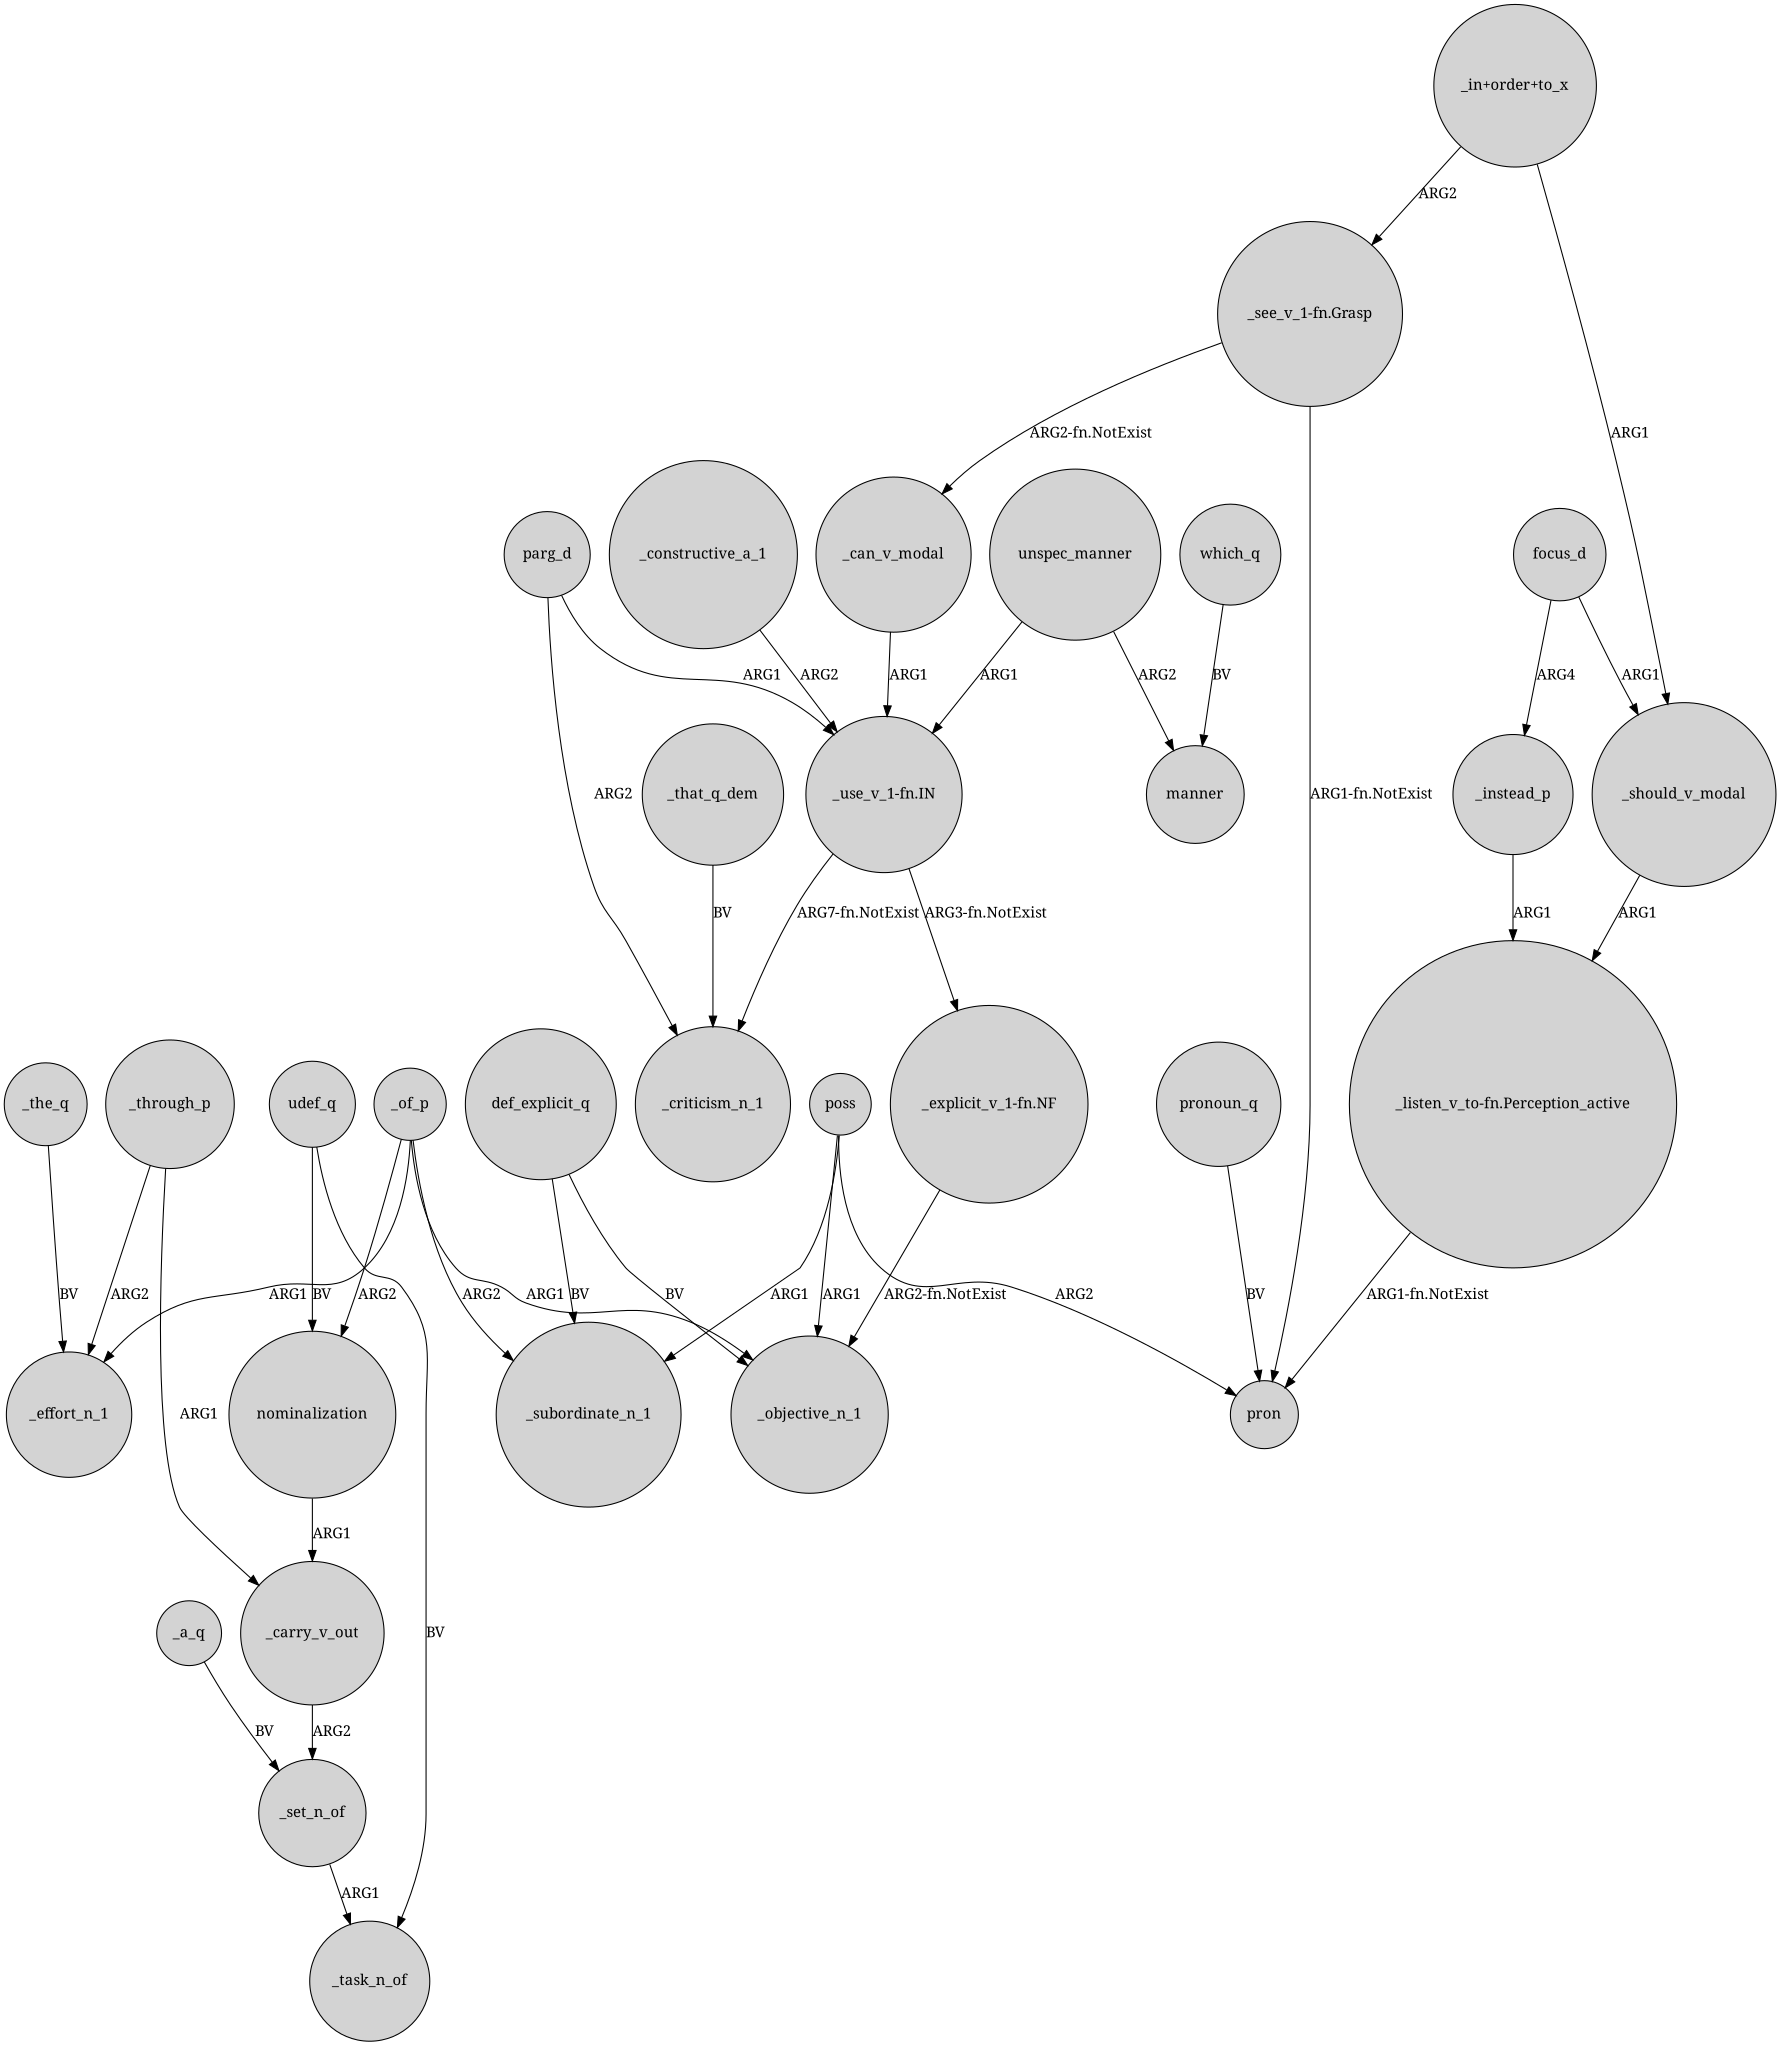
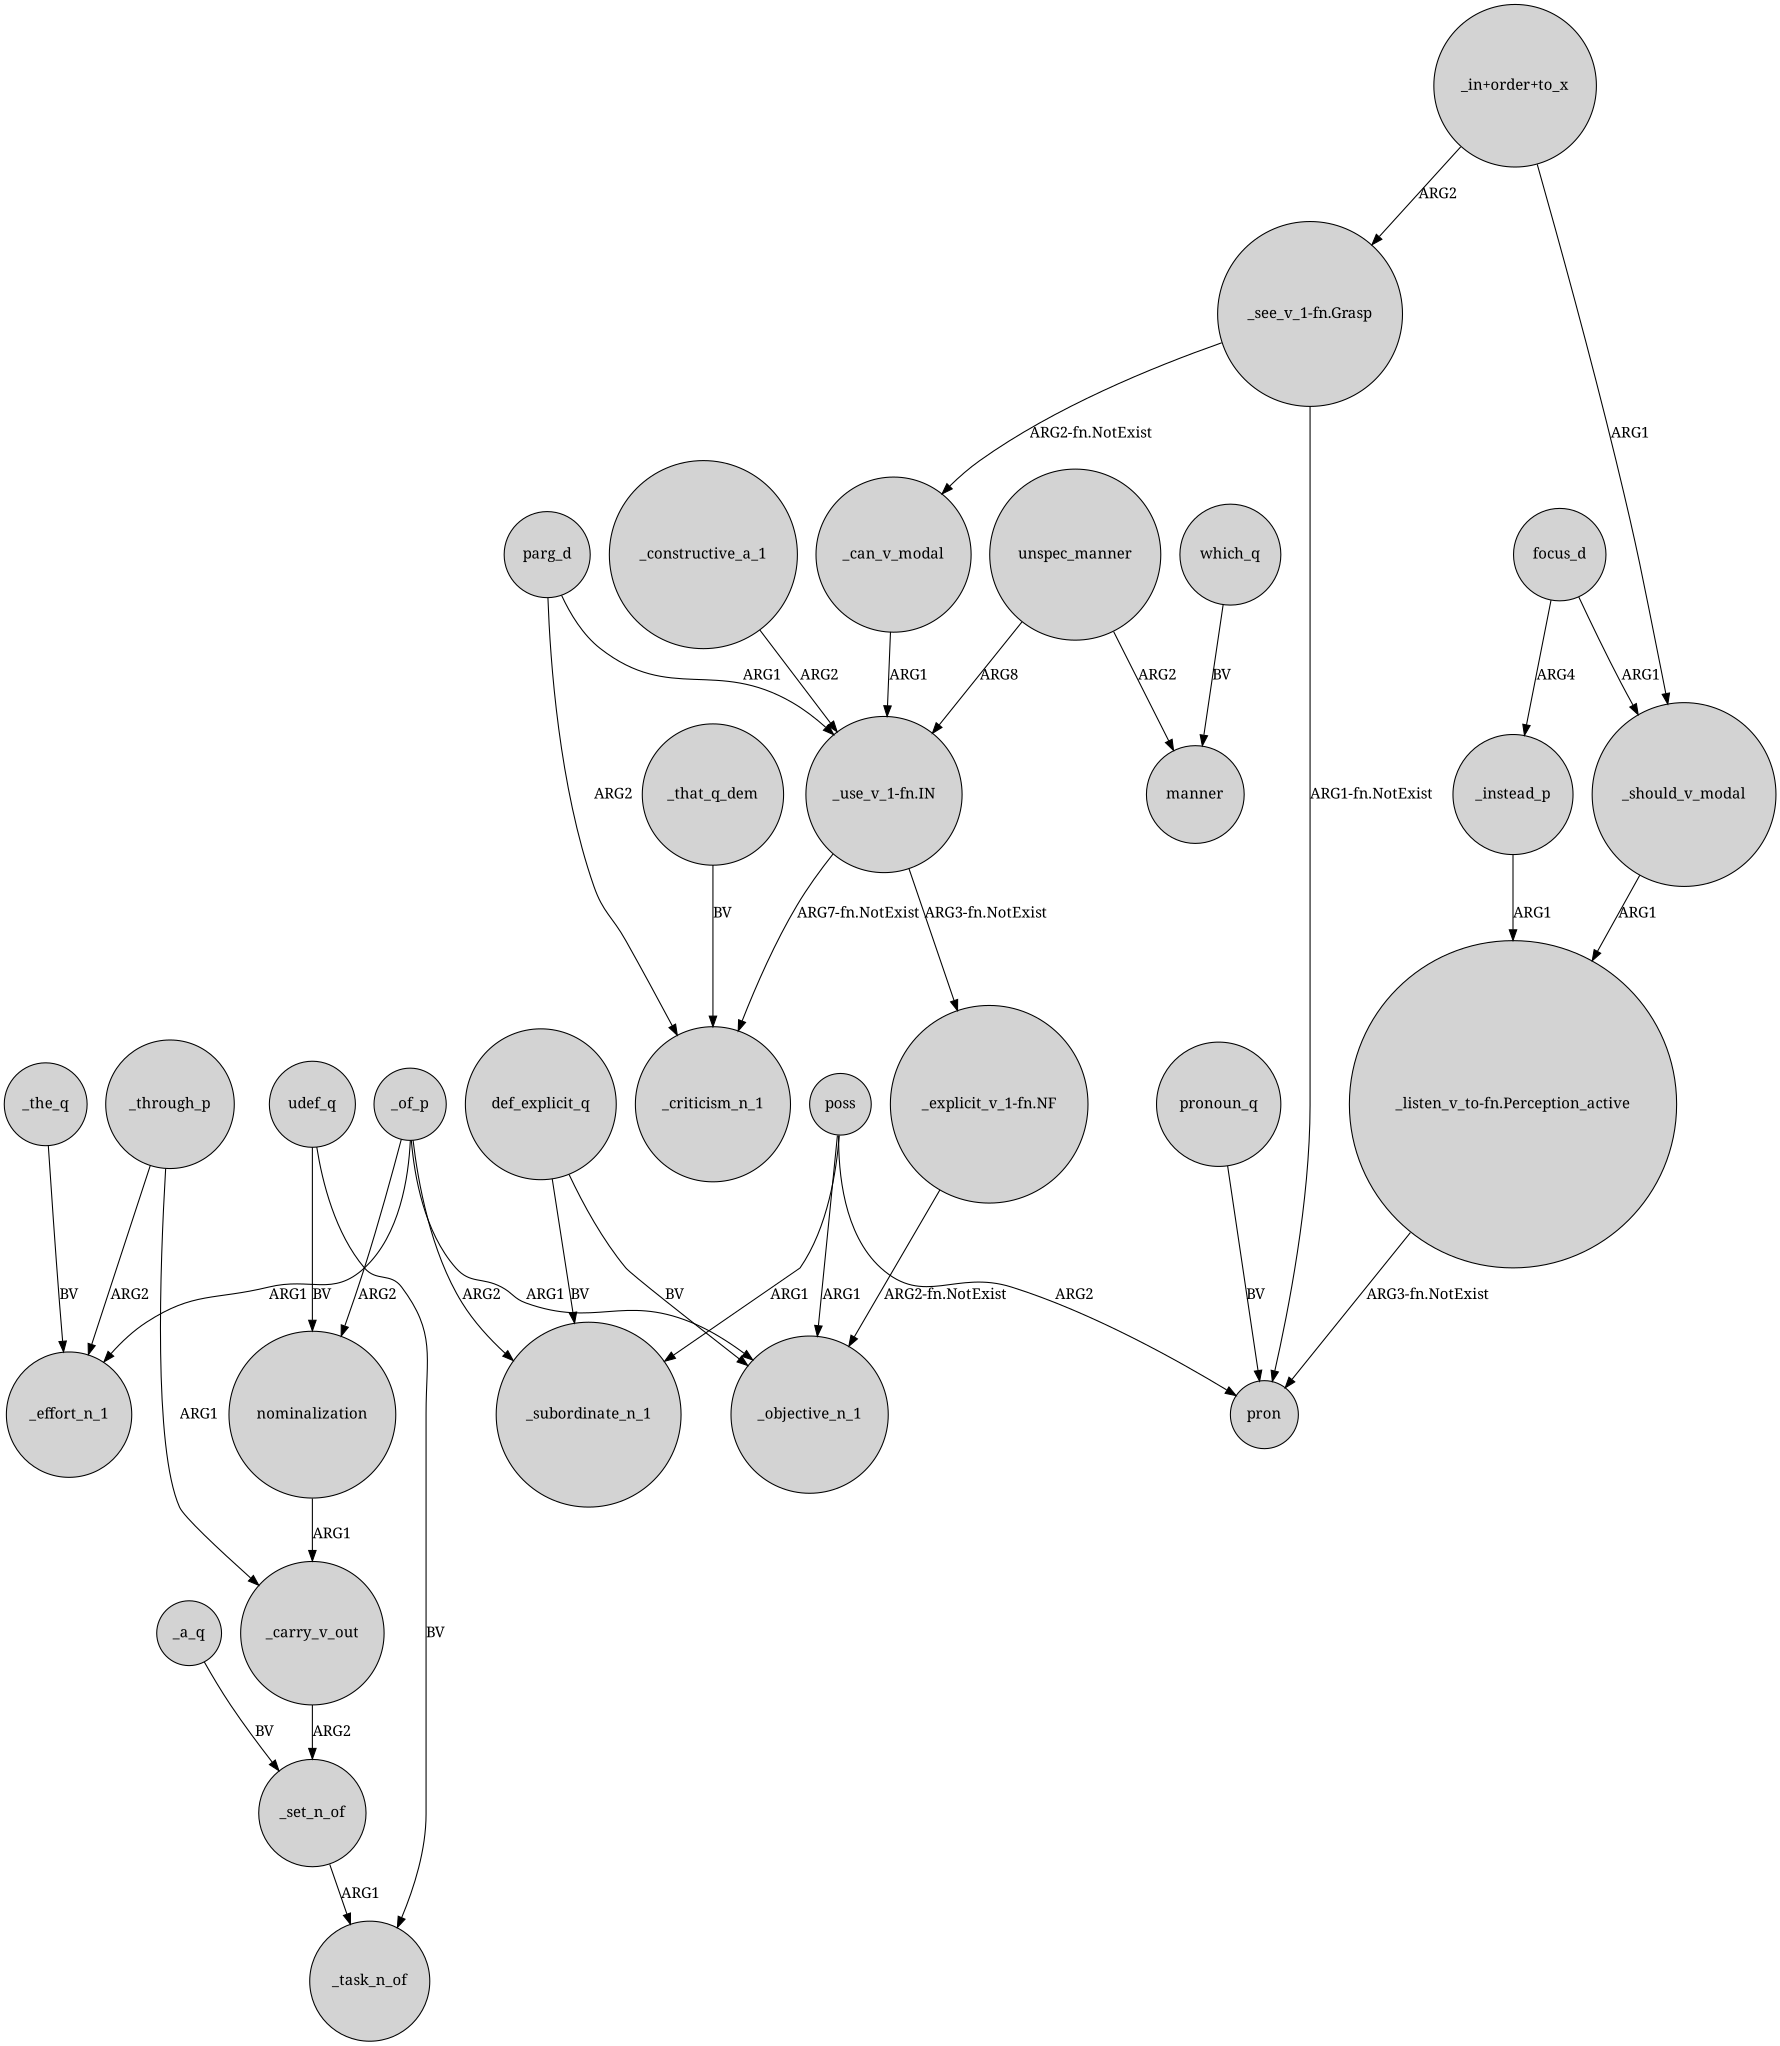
(999, 676) -> (999, 676)
(1428, 1295) -> (1428, 1295)
